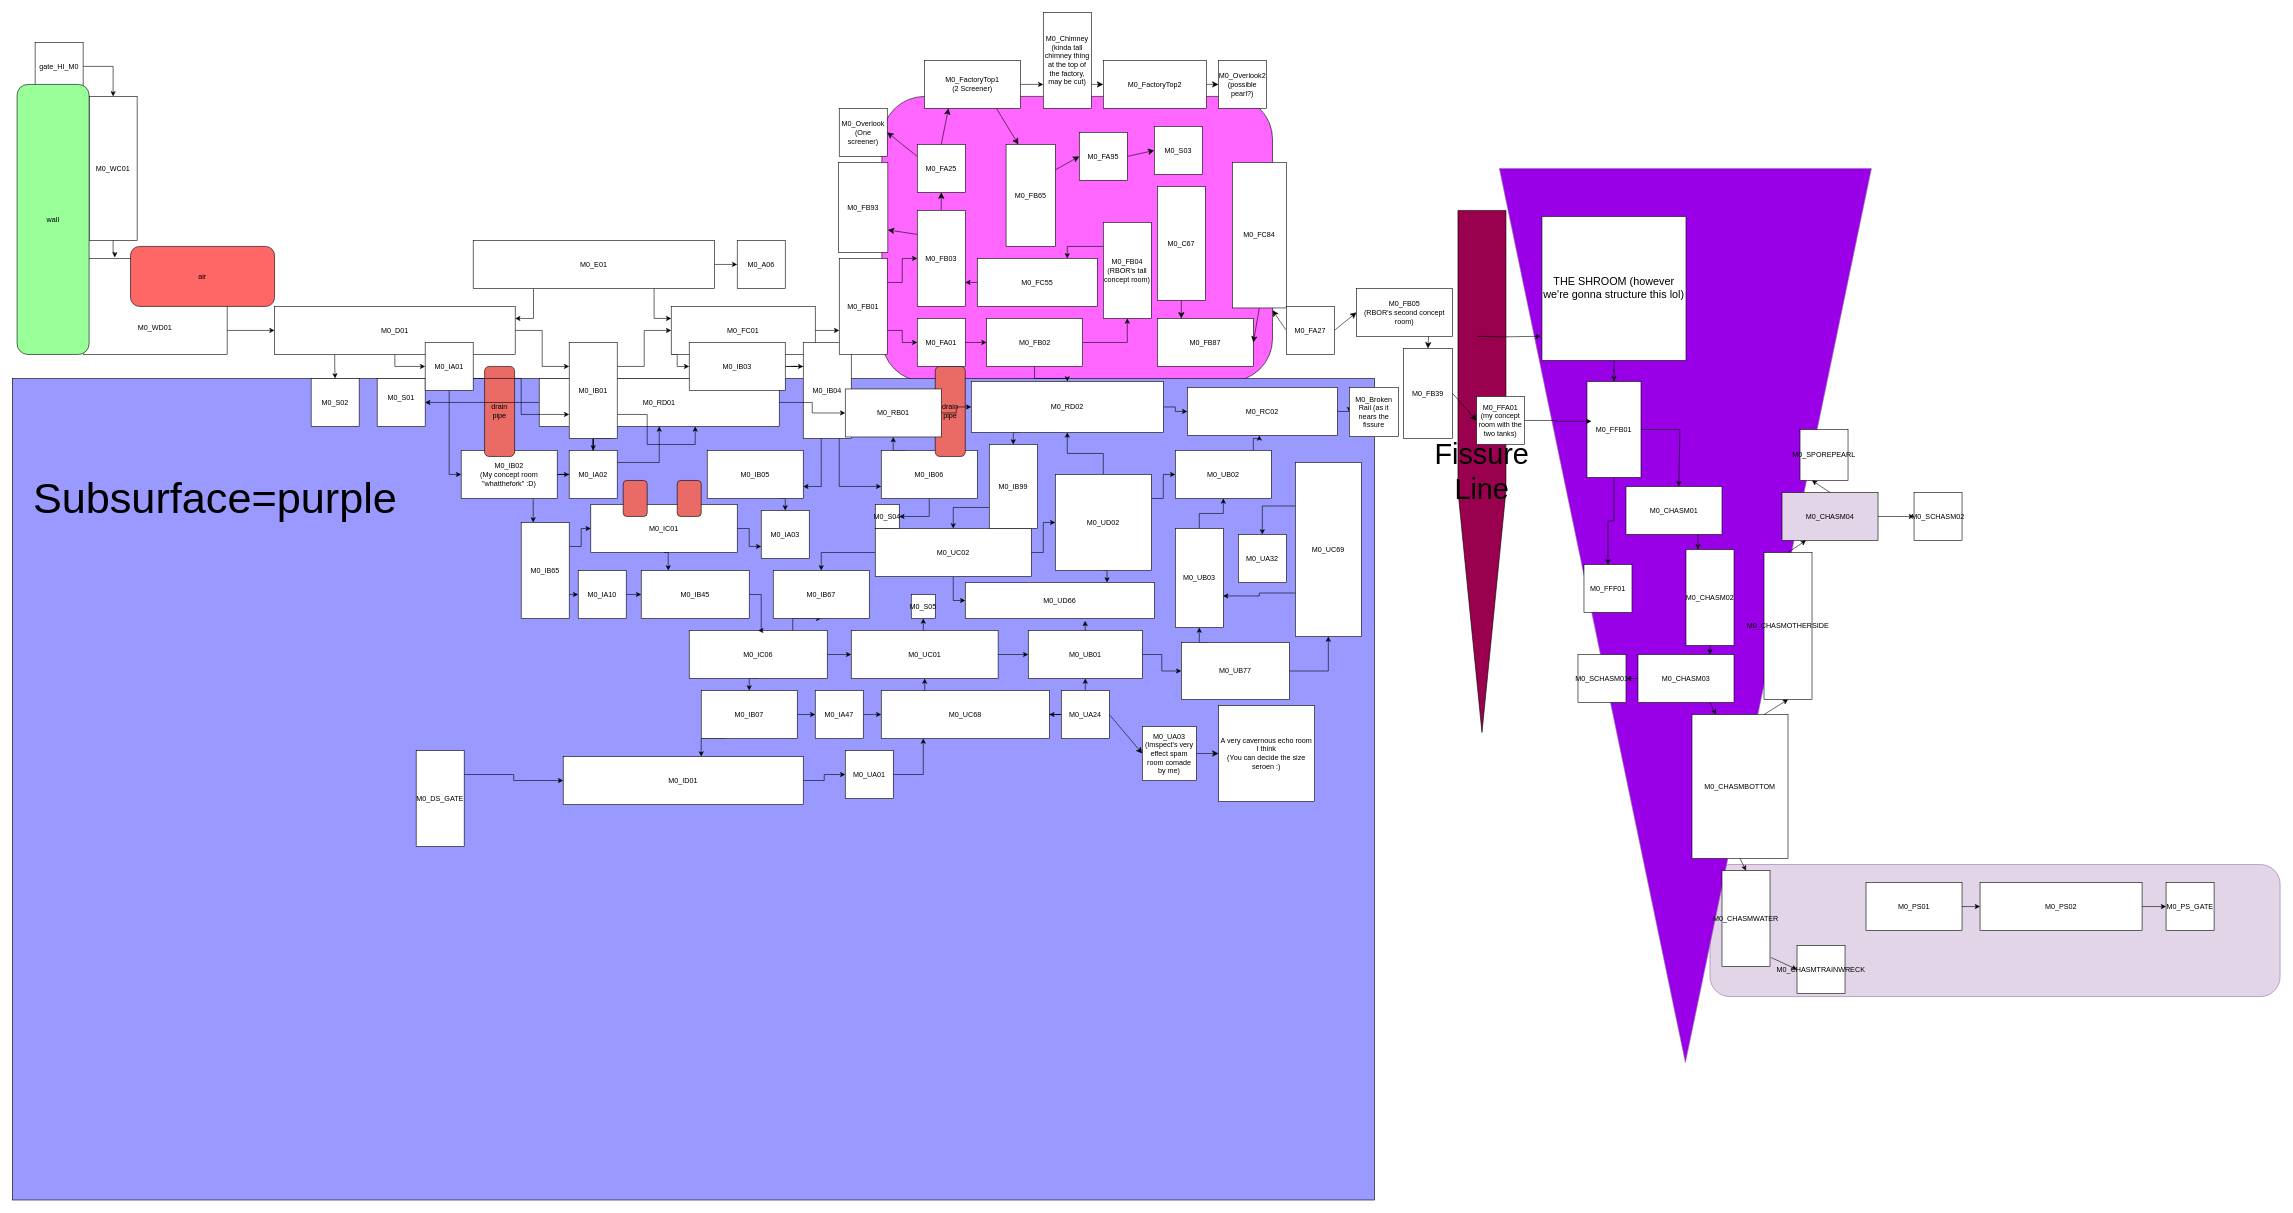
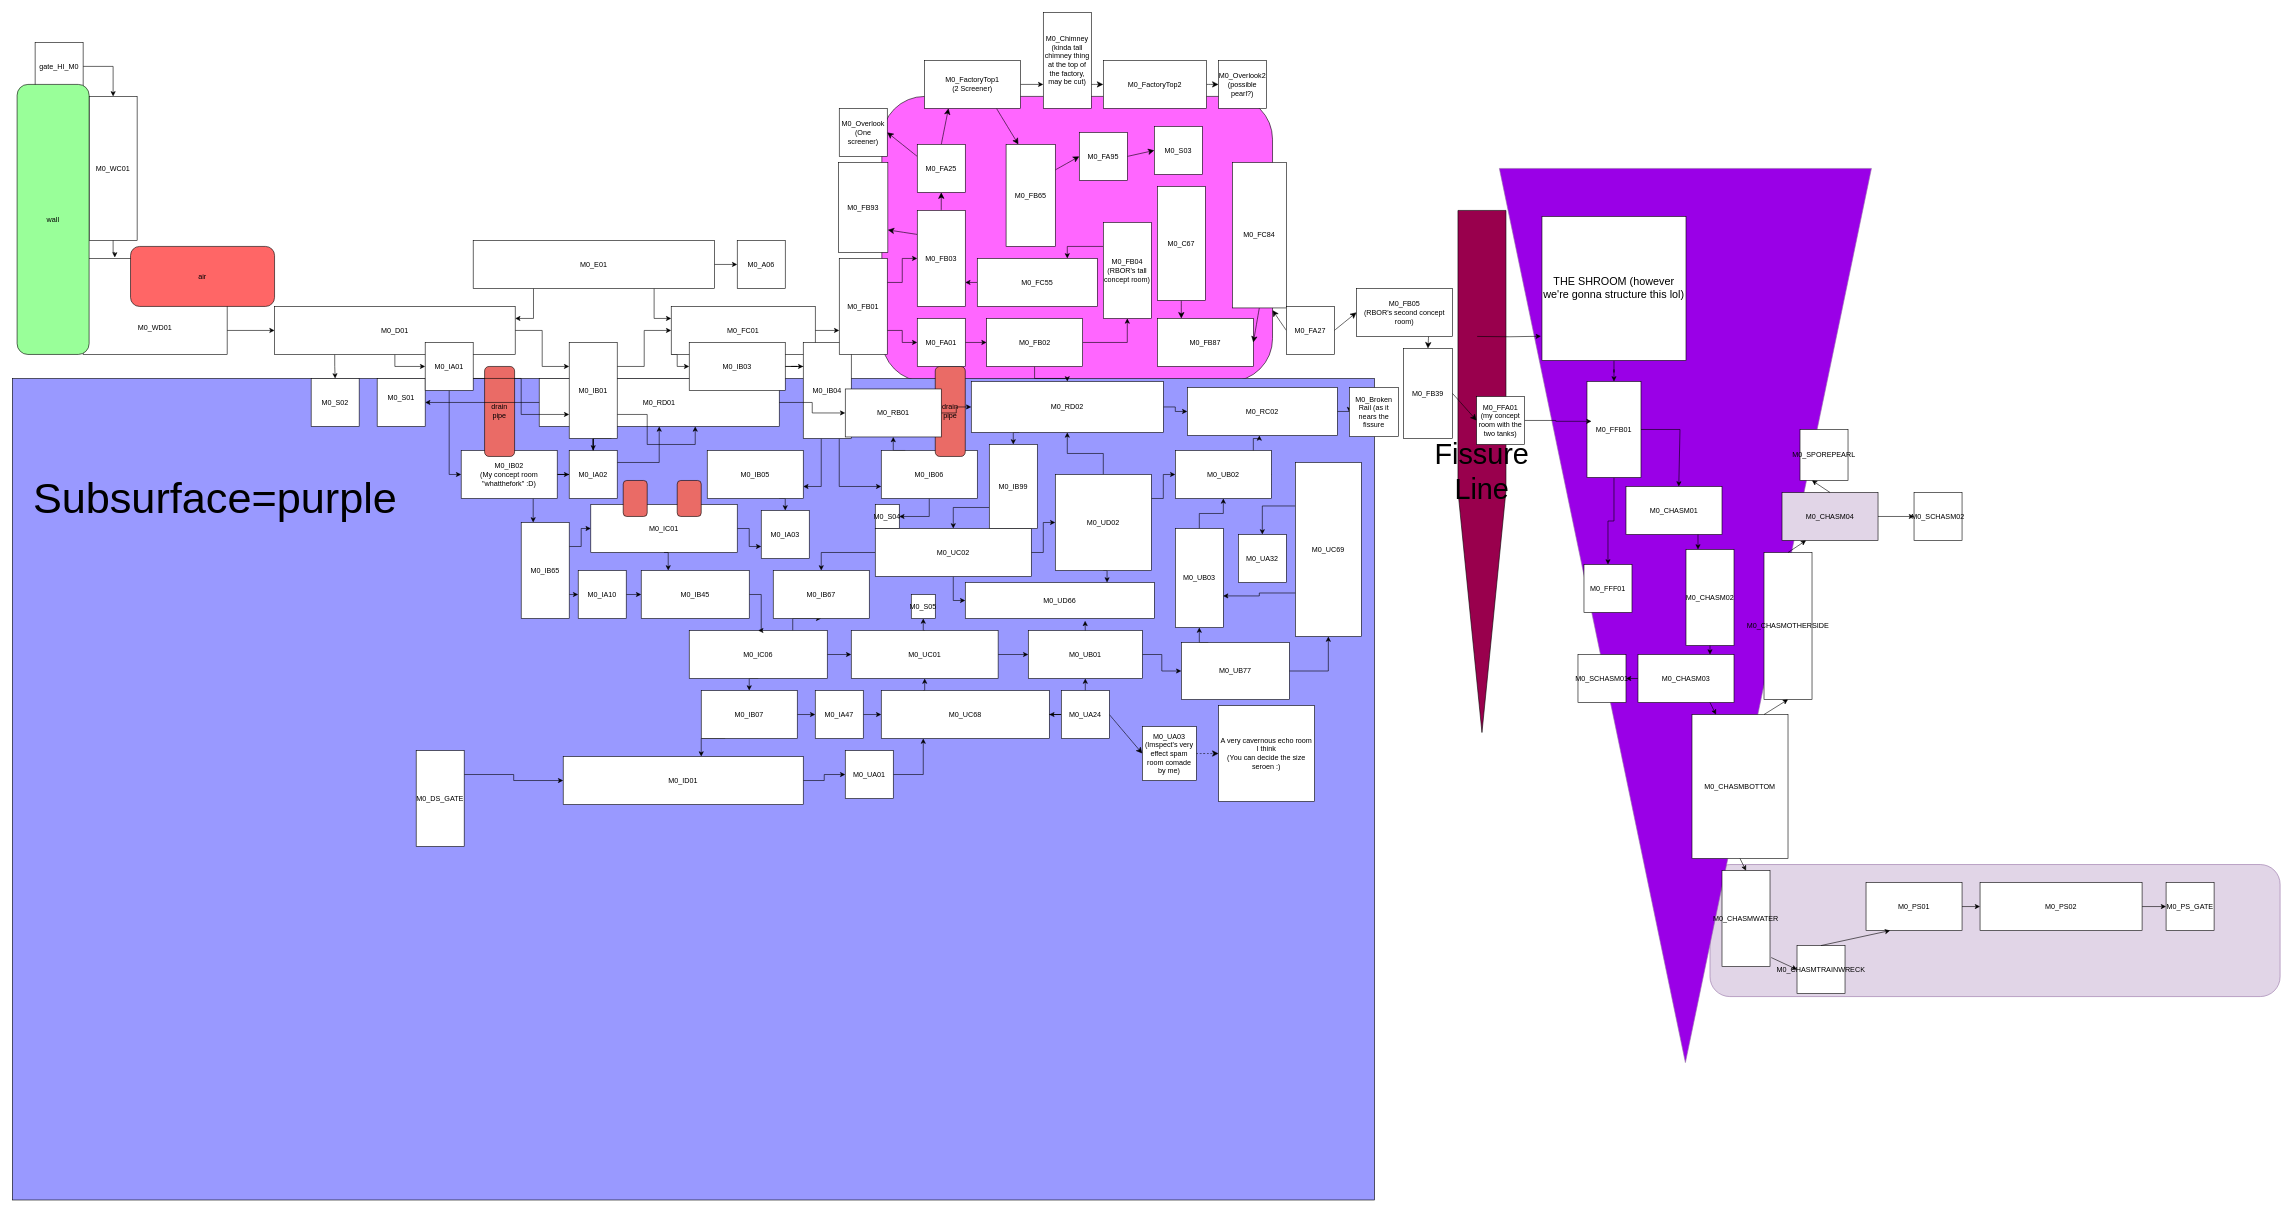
(1204, 753) -> (1204, 753)
none -> (1854, 938)
